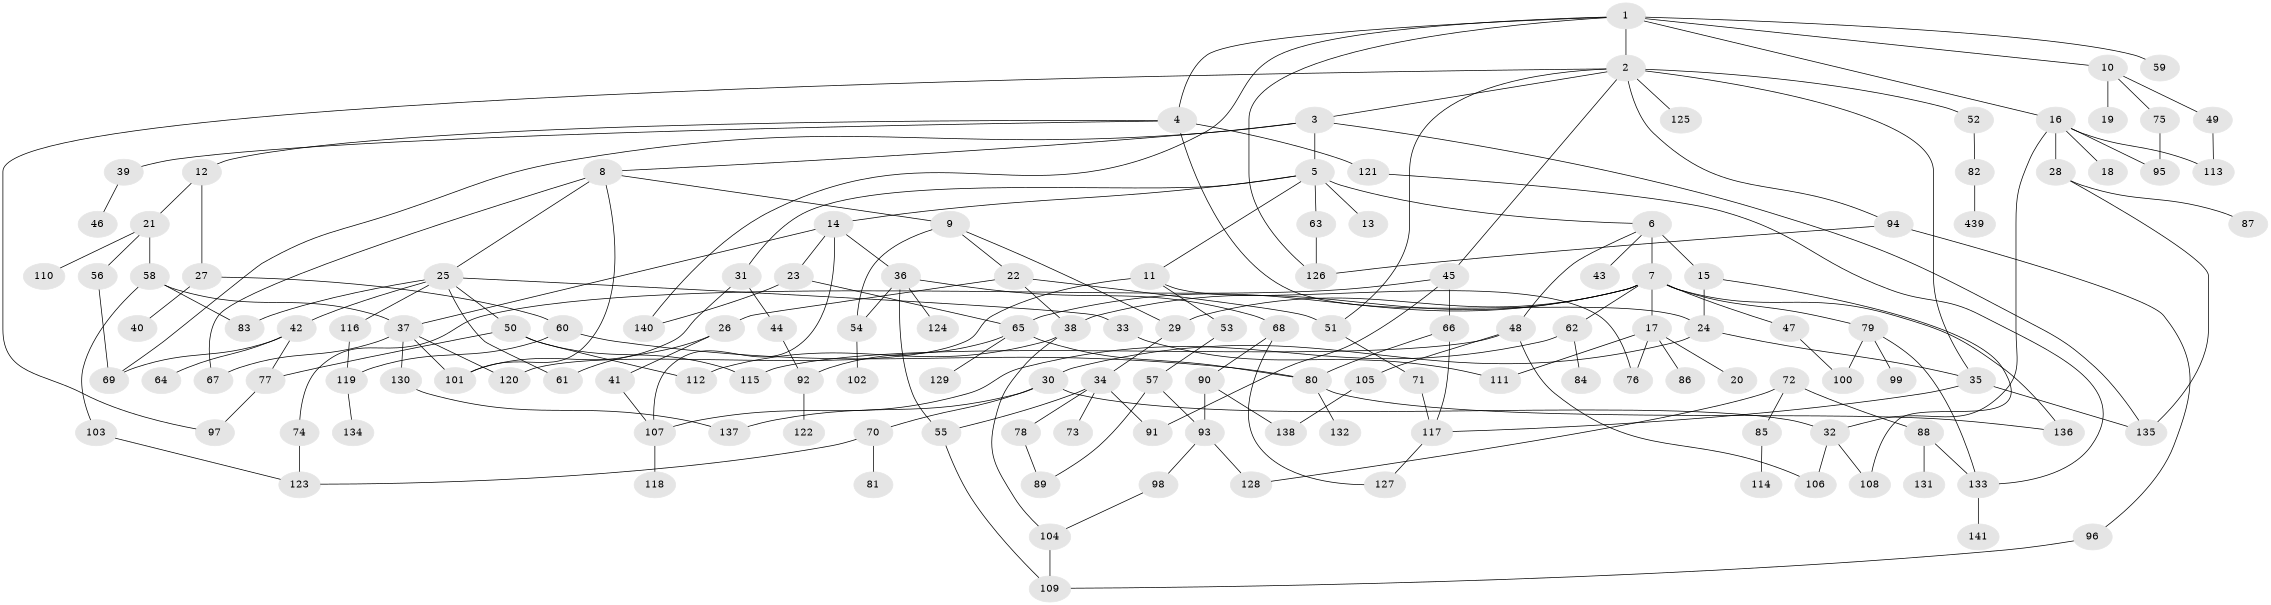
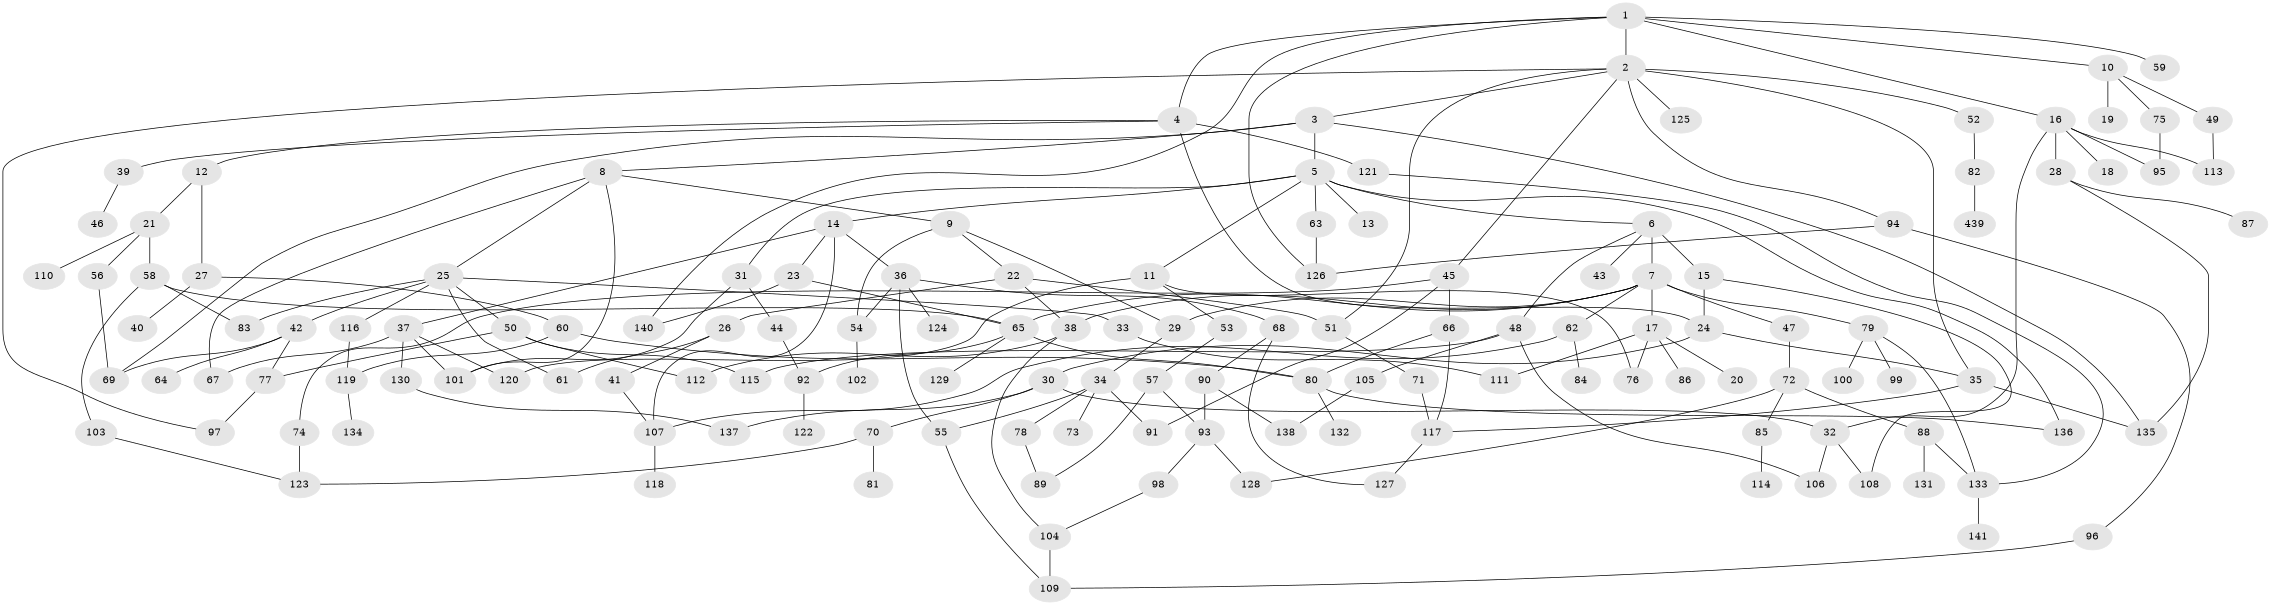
(277, 302) -> (582, 309)
(1825, 303) -> (1723, 227)
(1817, 355) -> (1789, 355)
